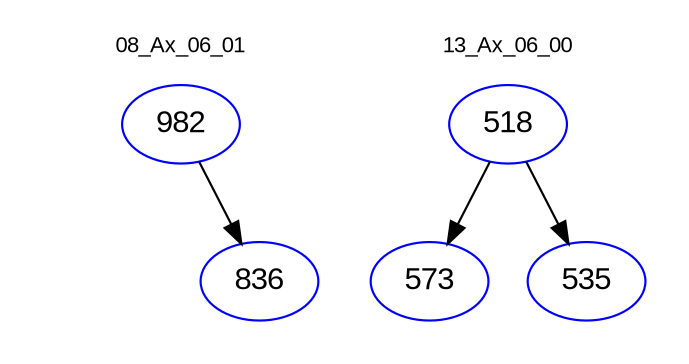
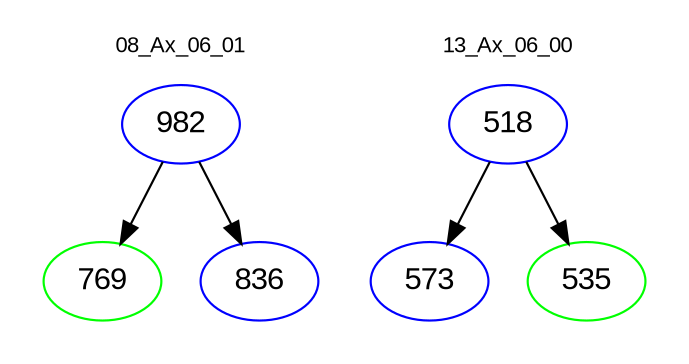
none -> (102, 281)
(587, 281) -> (587, 281)
